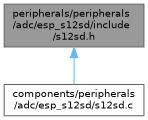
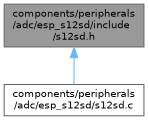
(74, 26) -> (74, 26)
